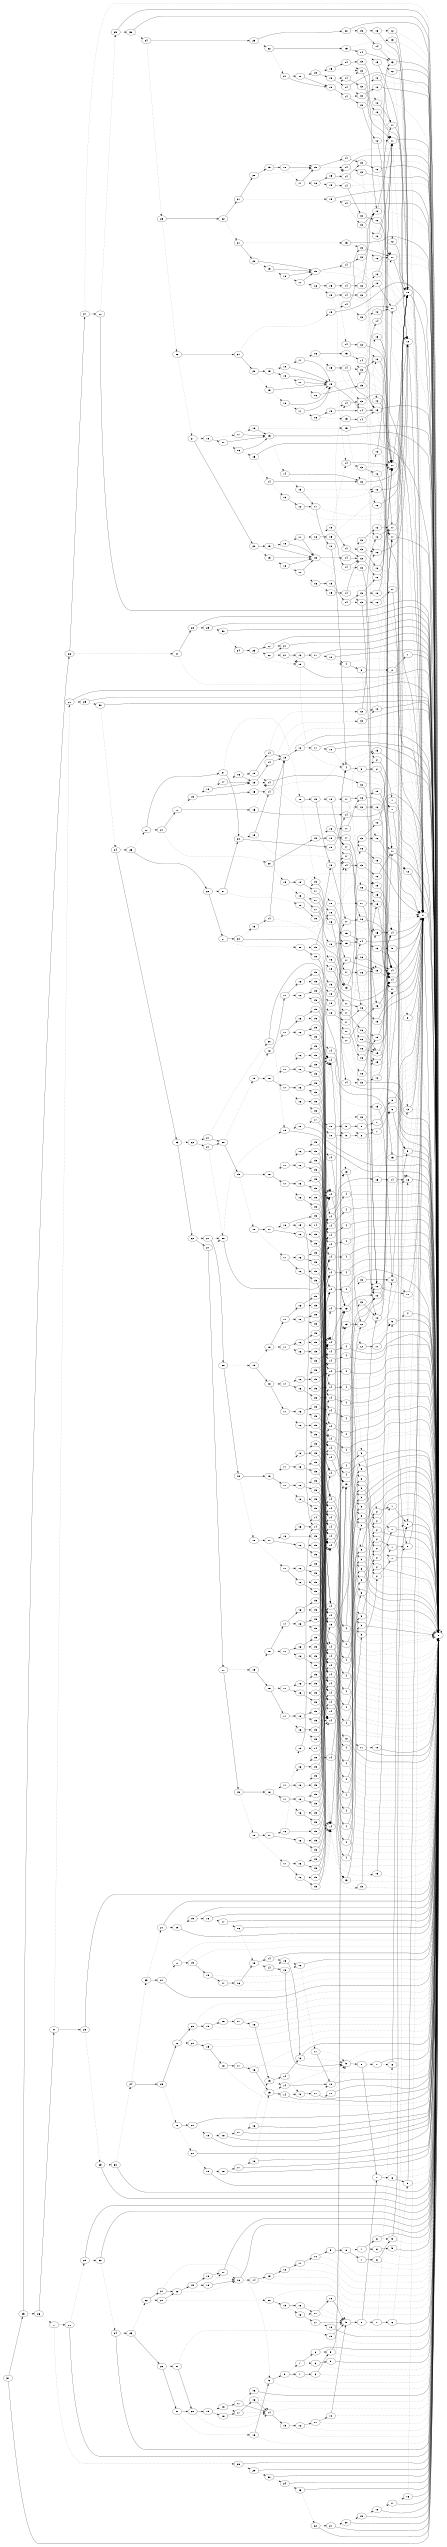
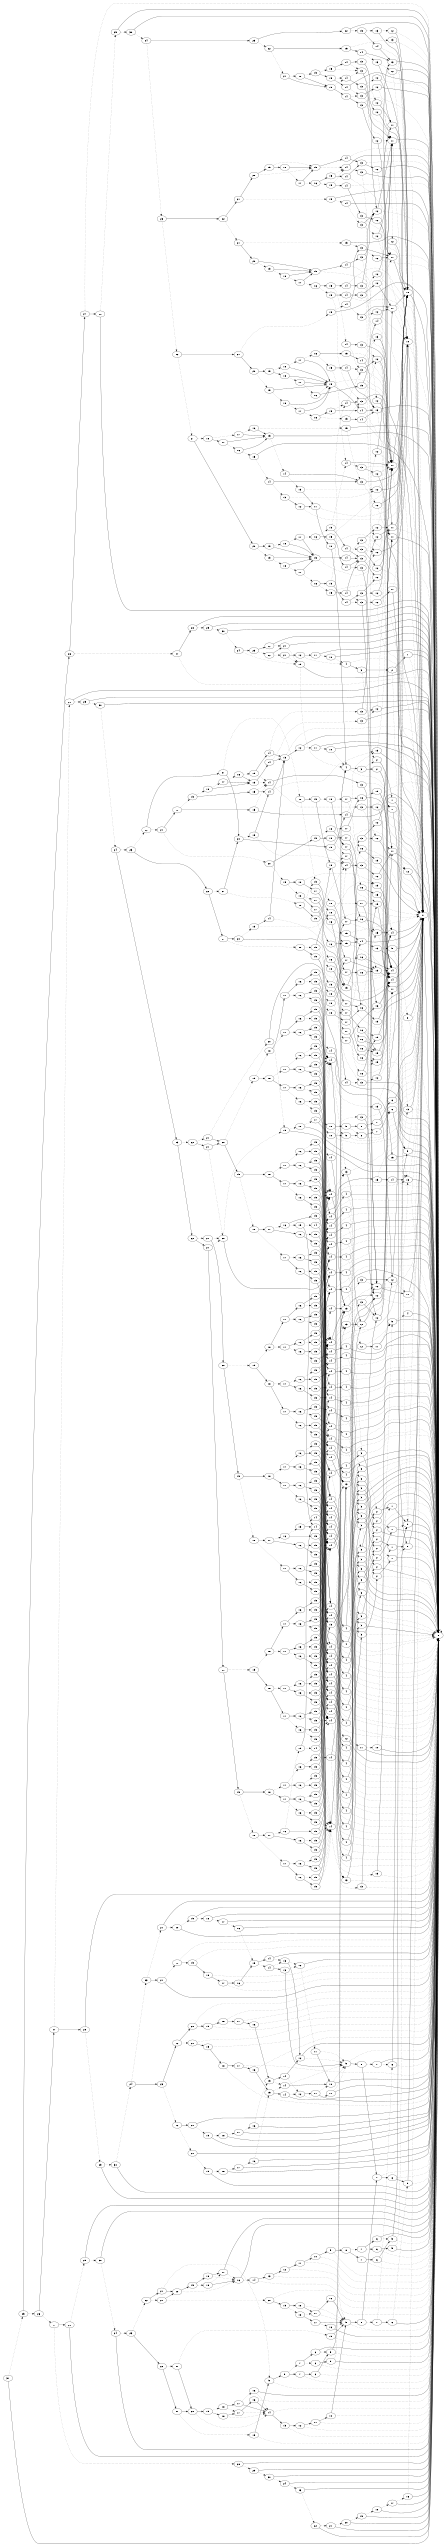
(16, 2347) -> (16, 2347)
